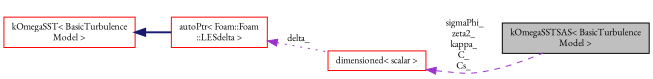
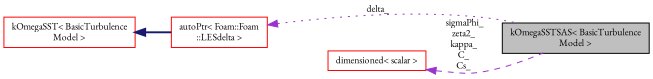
(303, 47) -> (399, 14)
